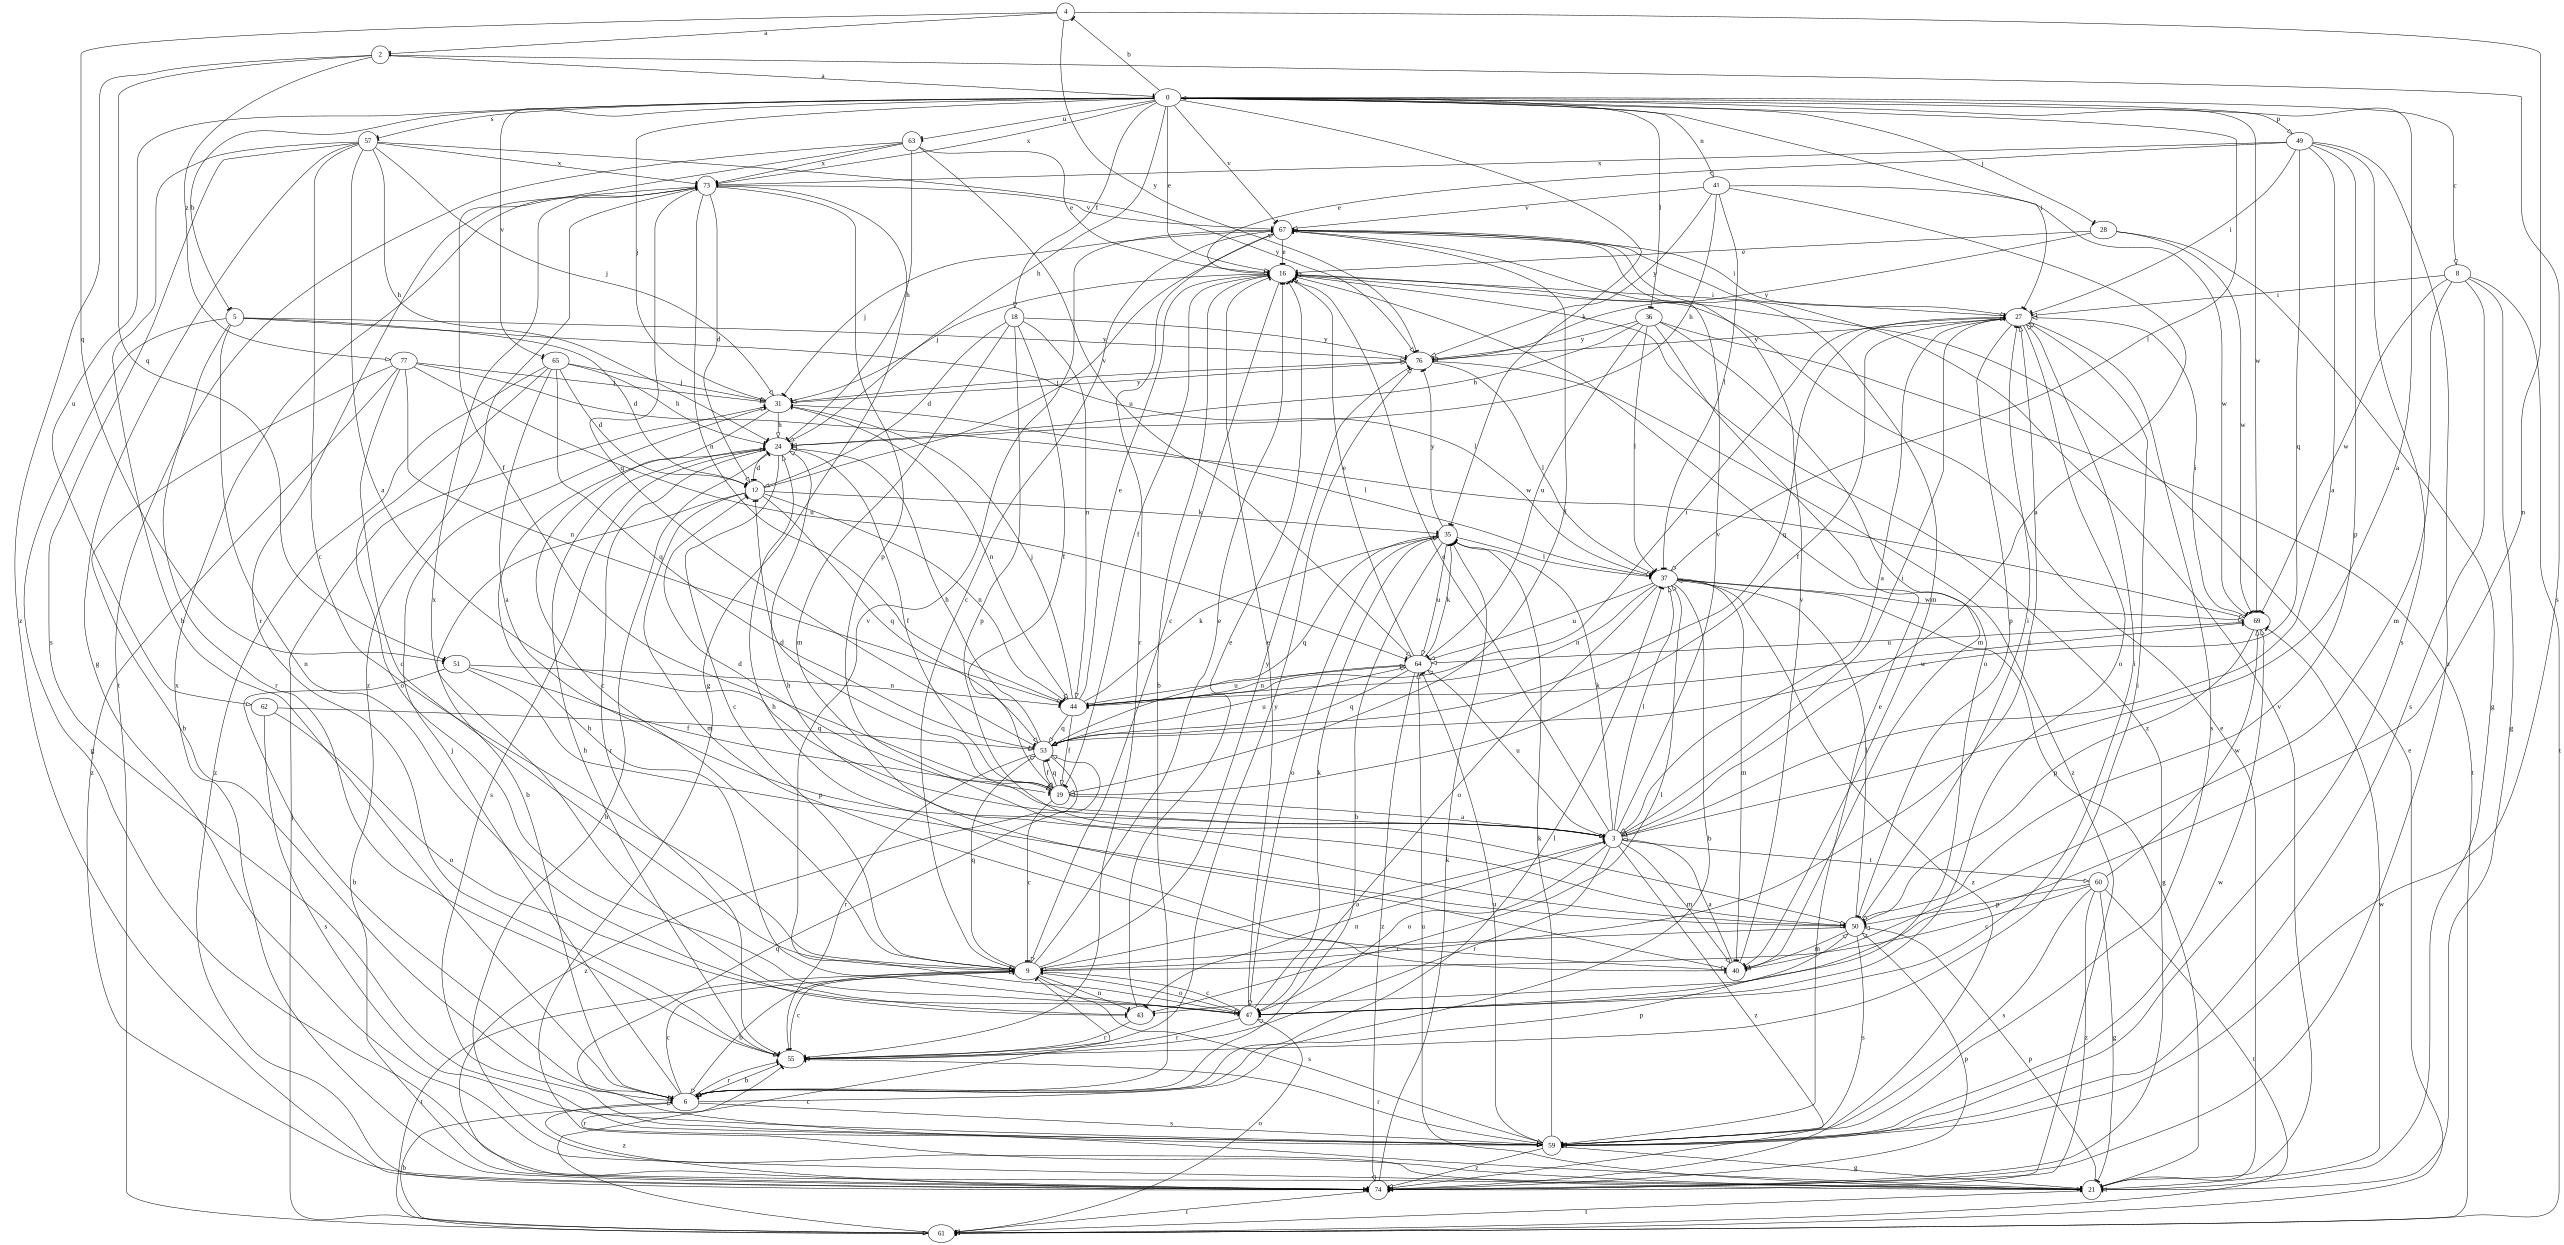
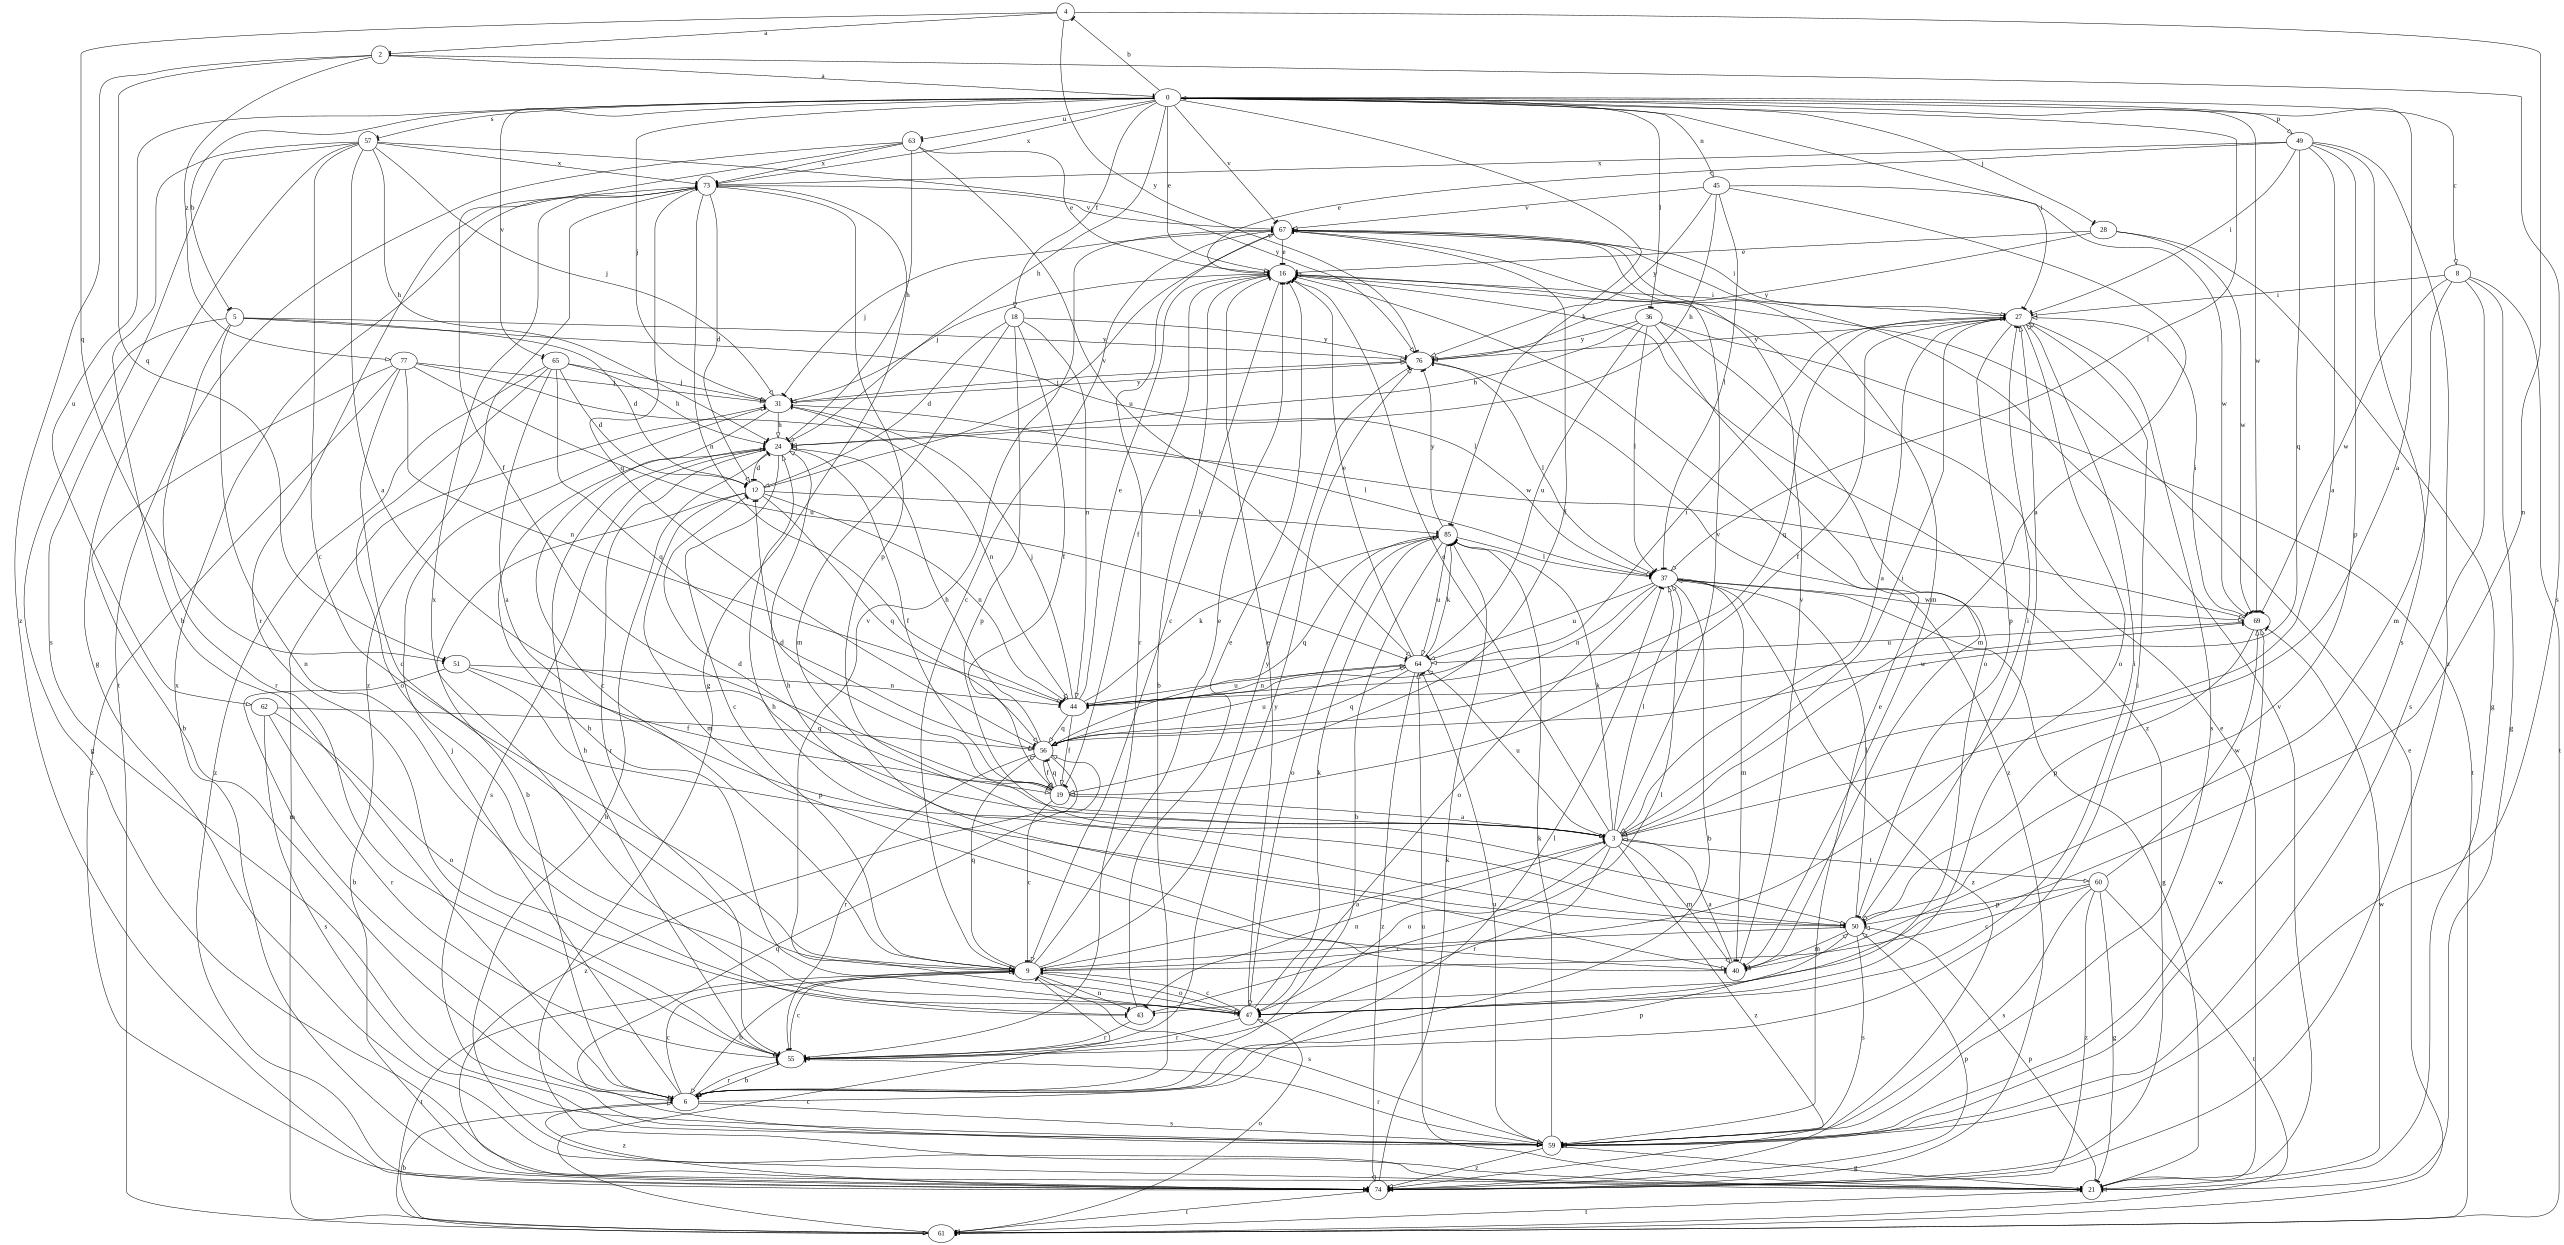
(1716, 186) -> (1716, 186)
(1448, 535) -> (1448, 535)
(1440, 557) -> (1440, 557)
(739, 744) -> (739, 744)
(1043, 751) -> (1043, 751)
(293, 817) -> (293, 817)
(2105, 852) -> (2036, 881)
(1267, 1150) -> (473, 959)
